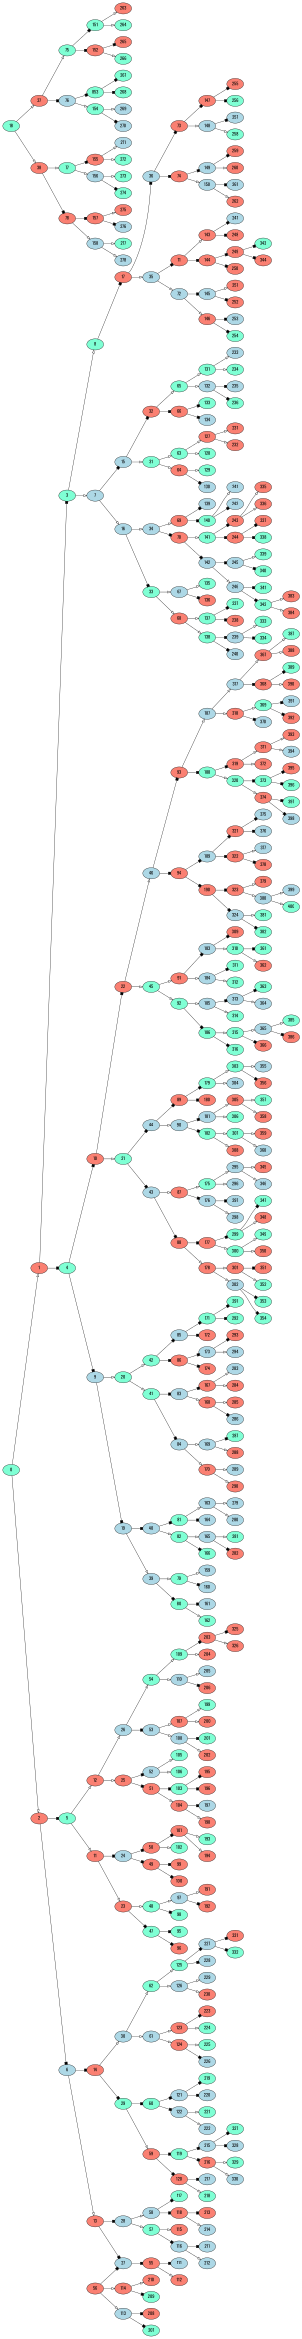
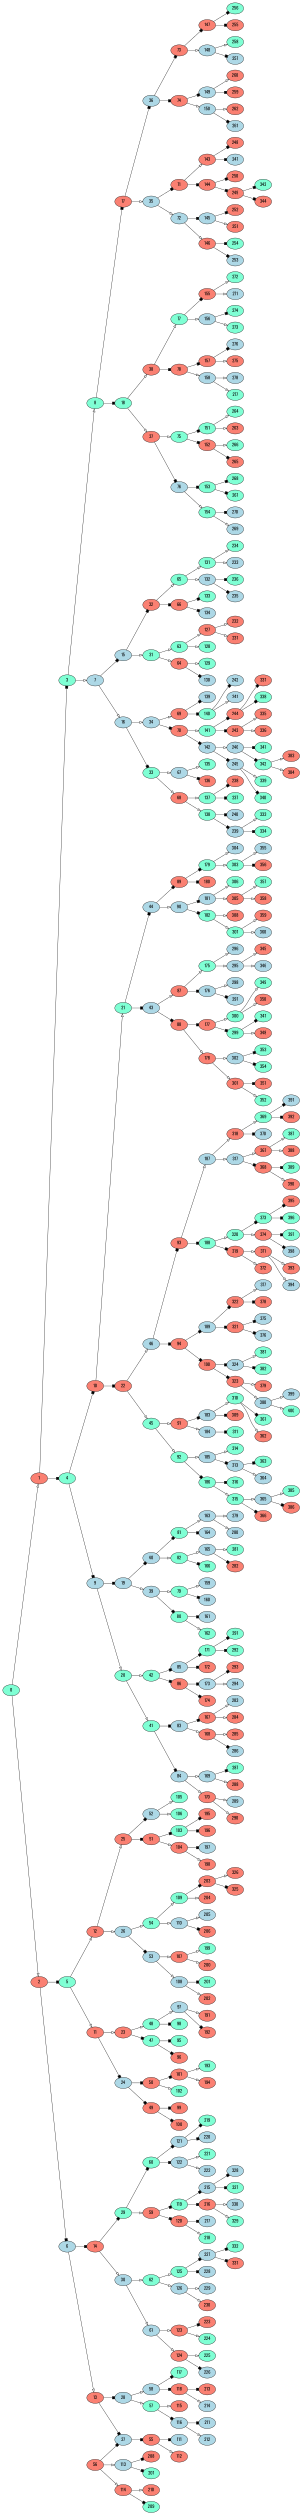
(95, 92) -> (207, 487)
none -> (108, 403)
(235, 982) -> none
